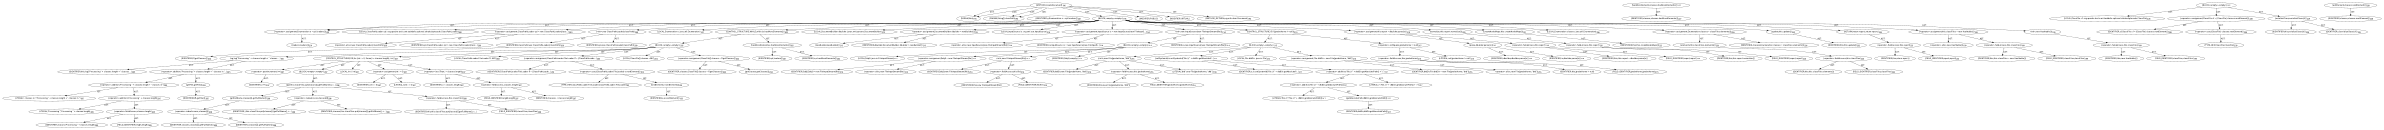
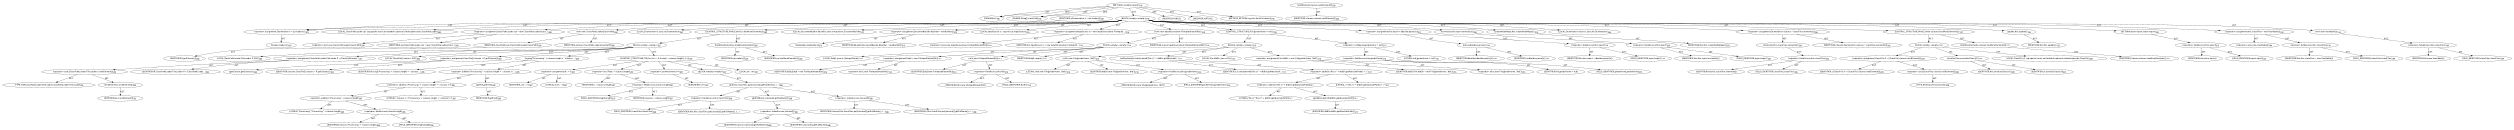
none -> (1929, 32)
